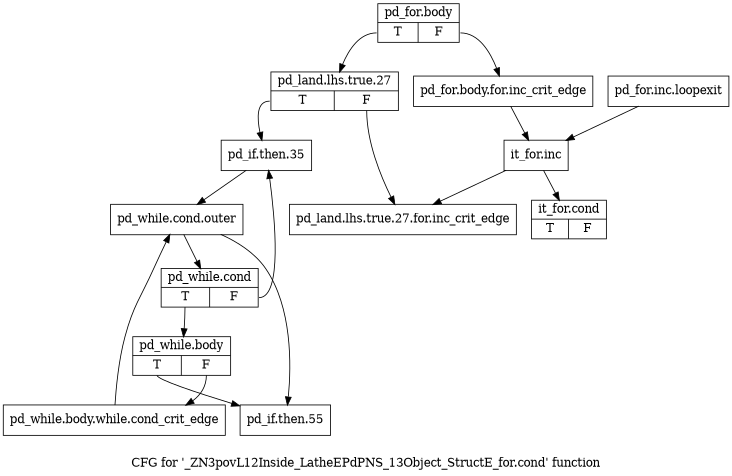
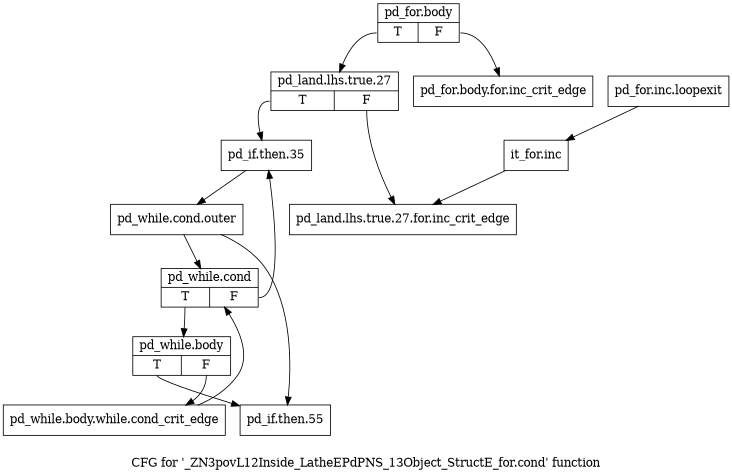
(518, 120) -> none
(569, 220) -> none
(130, 320) -> (241, 369)
